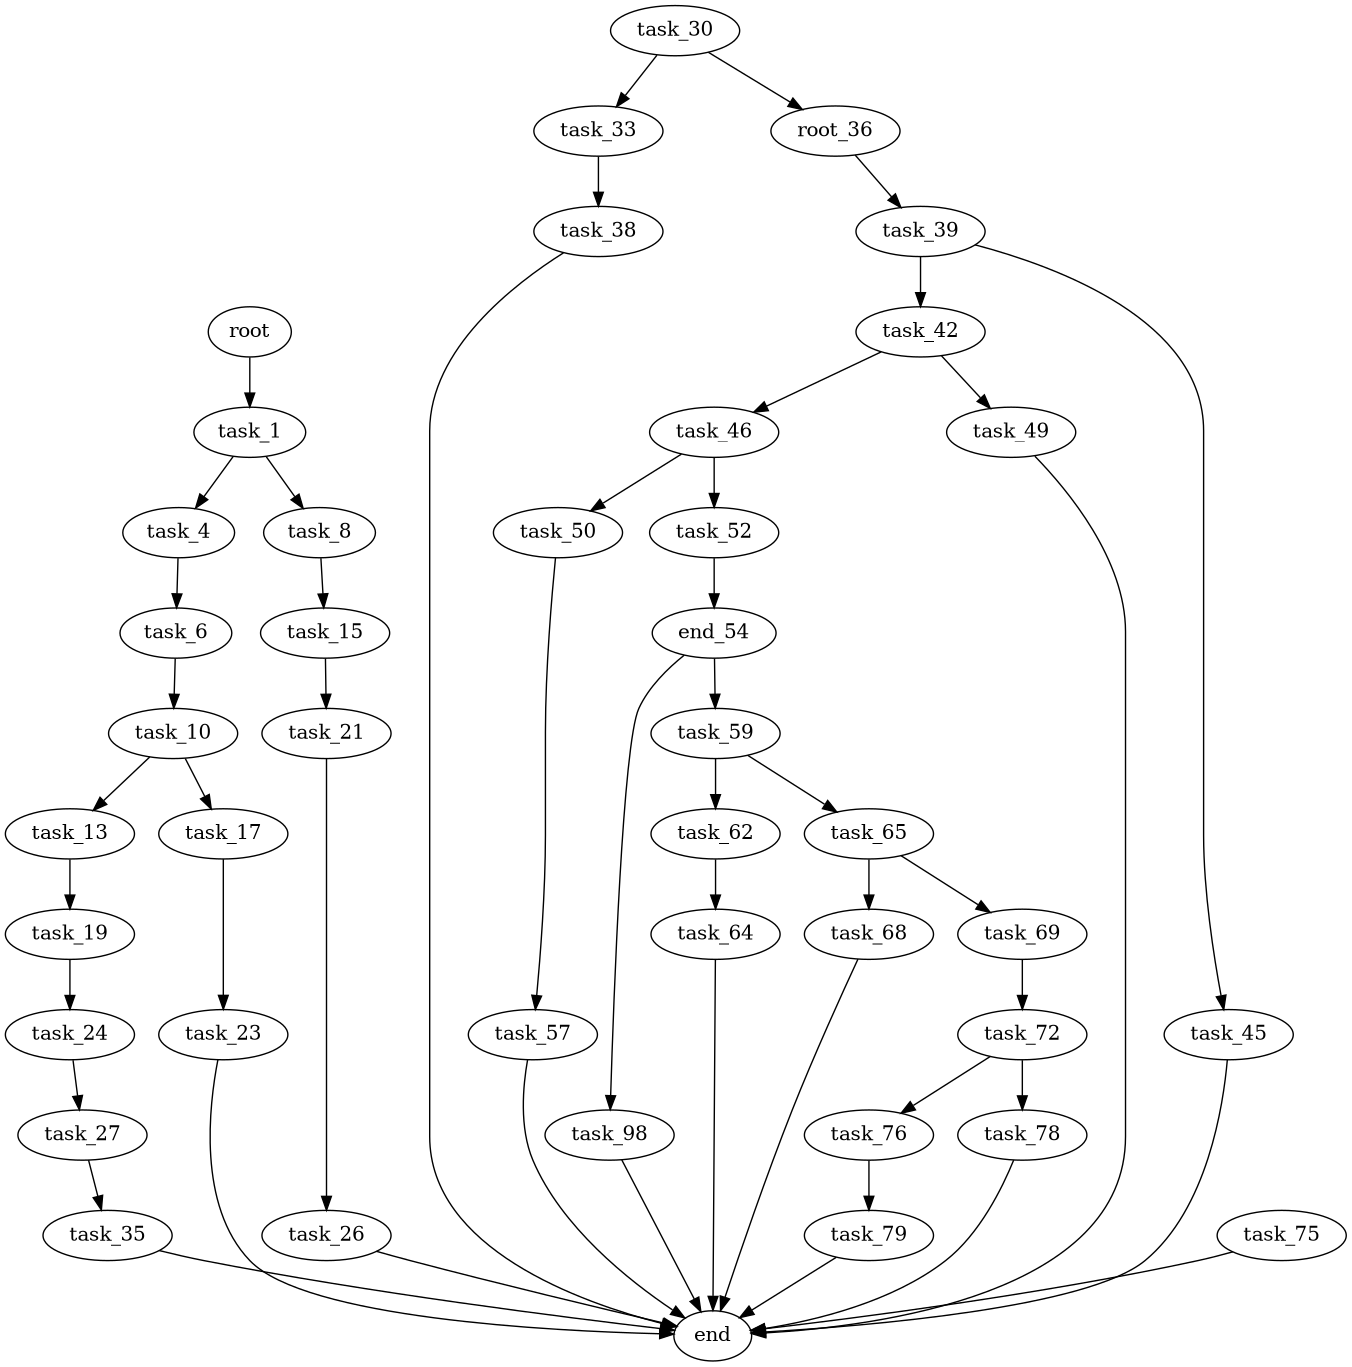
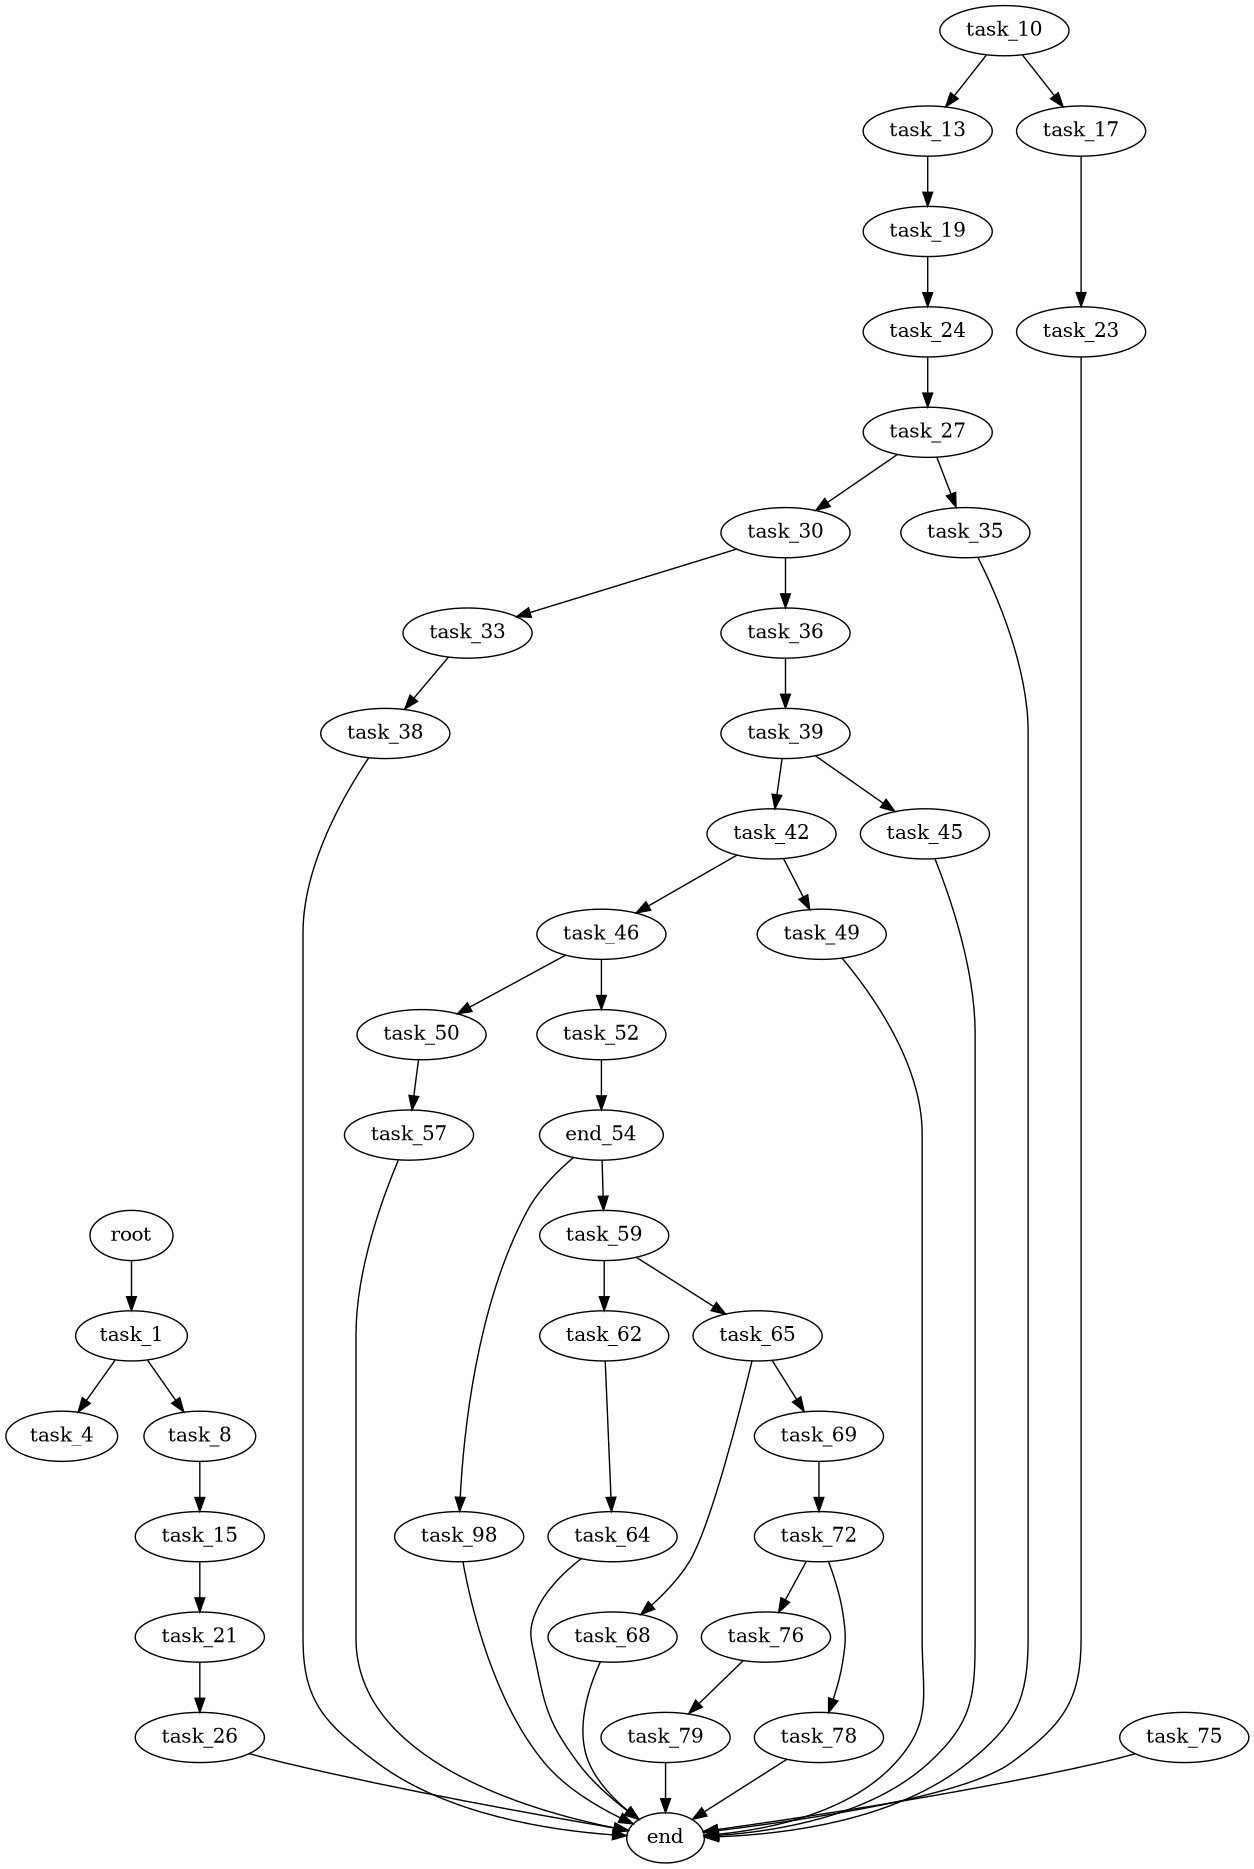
(835, 131) -> (785, 633)
none -> (863, 478)
(176, 633) -> none
